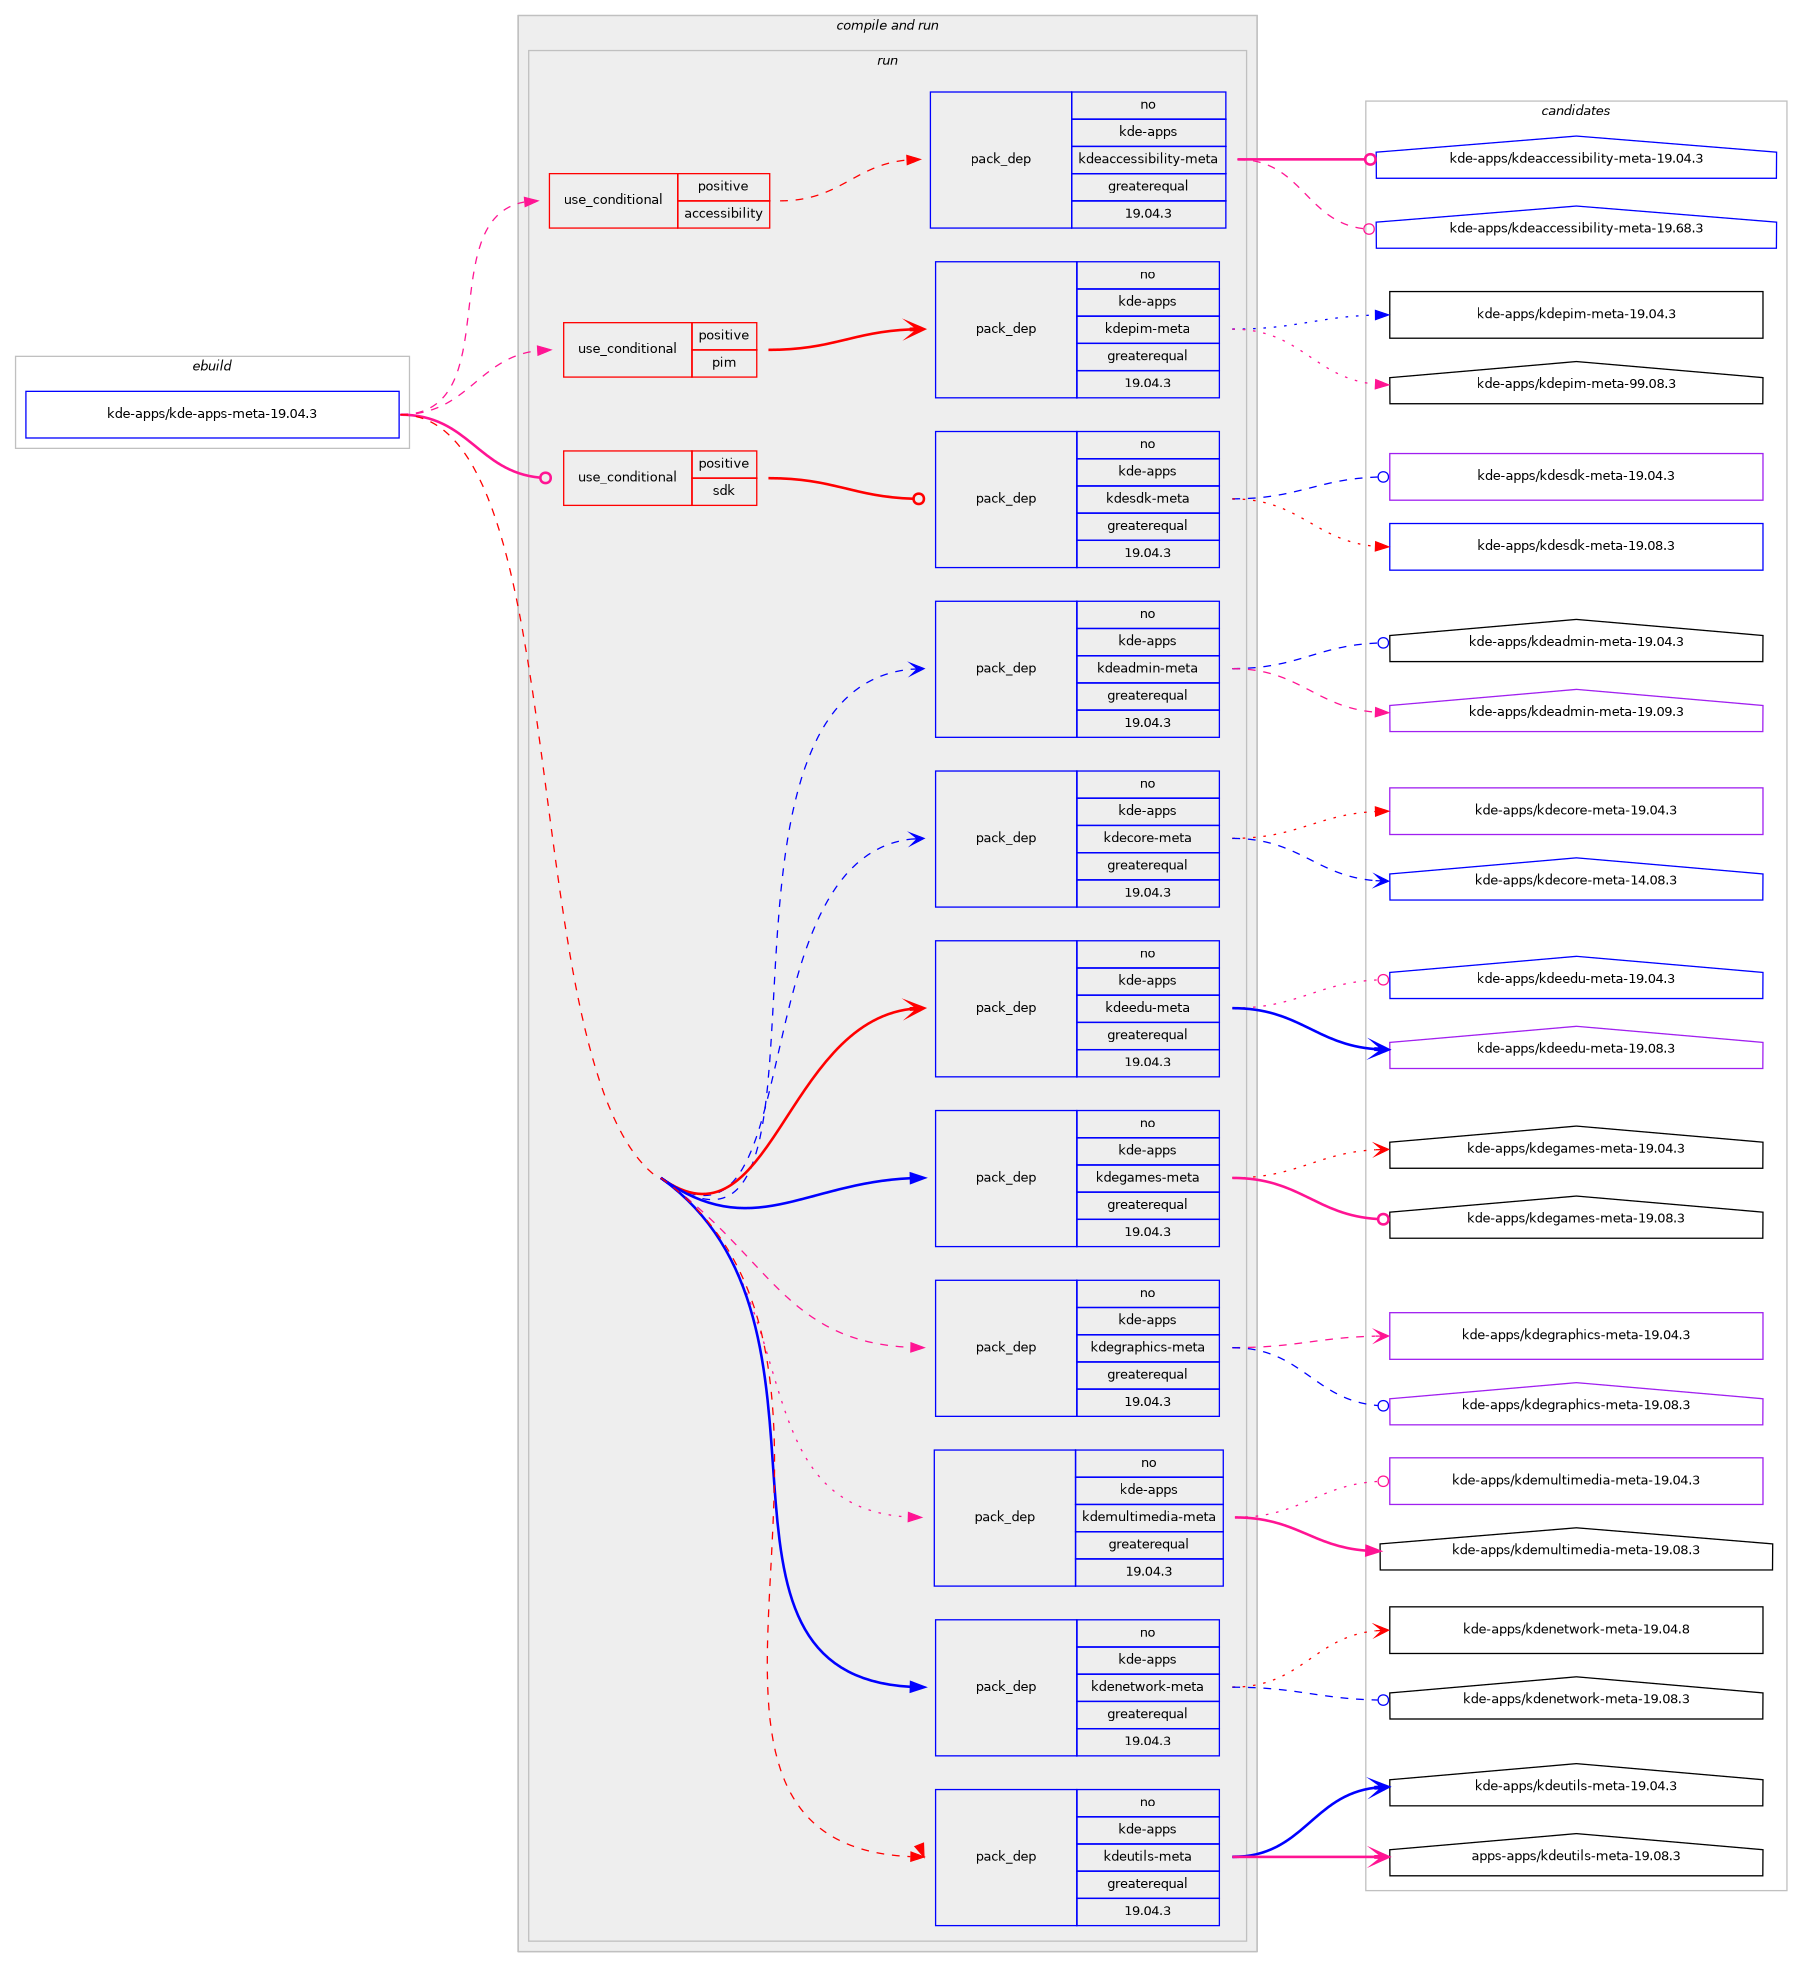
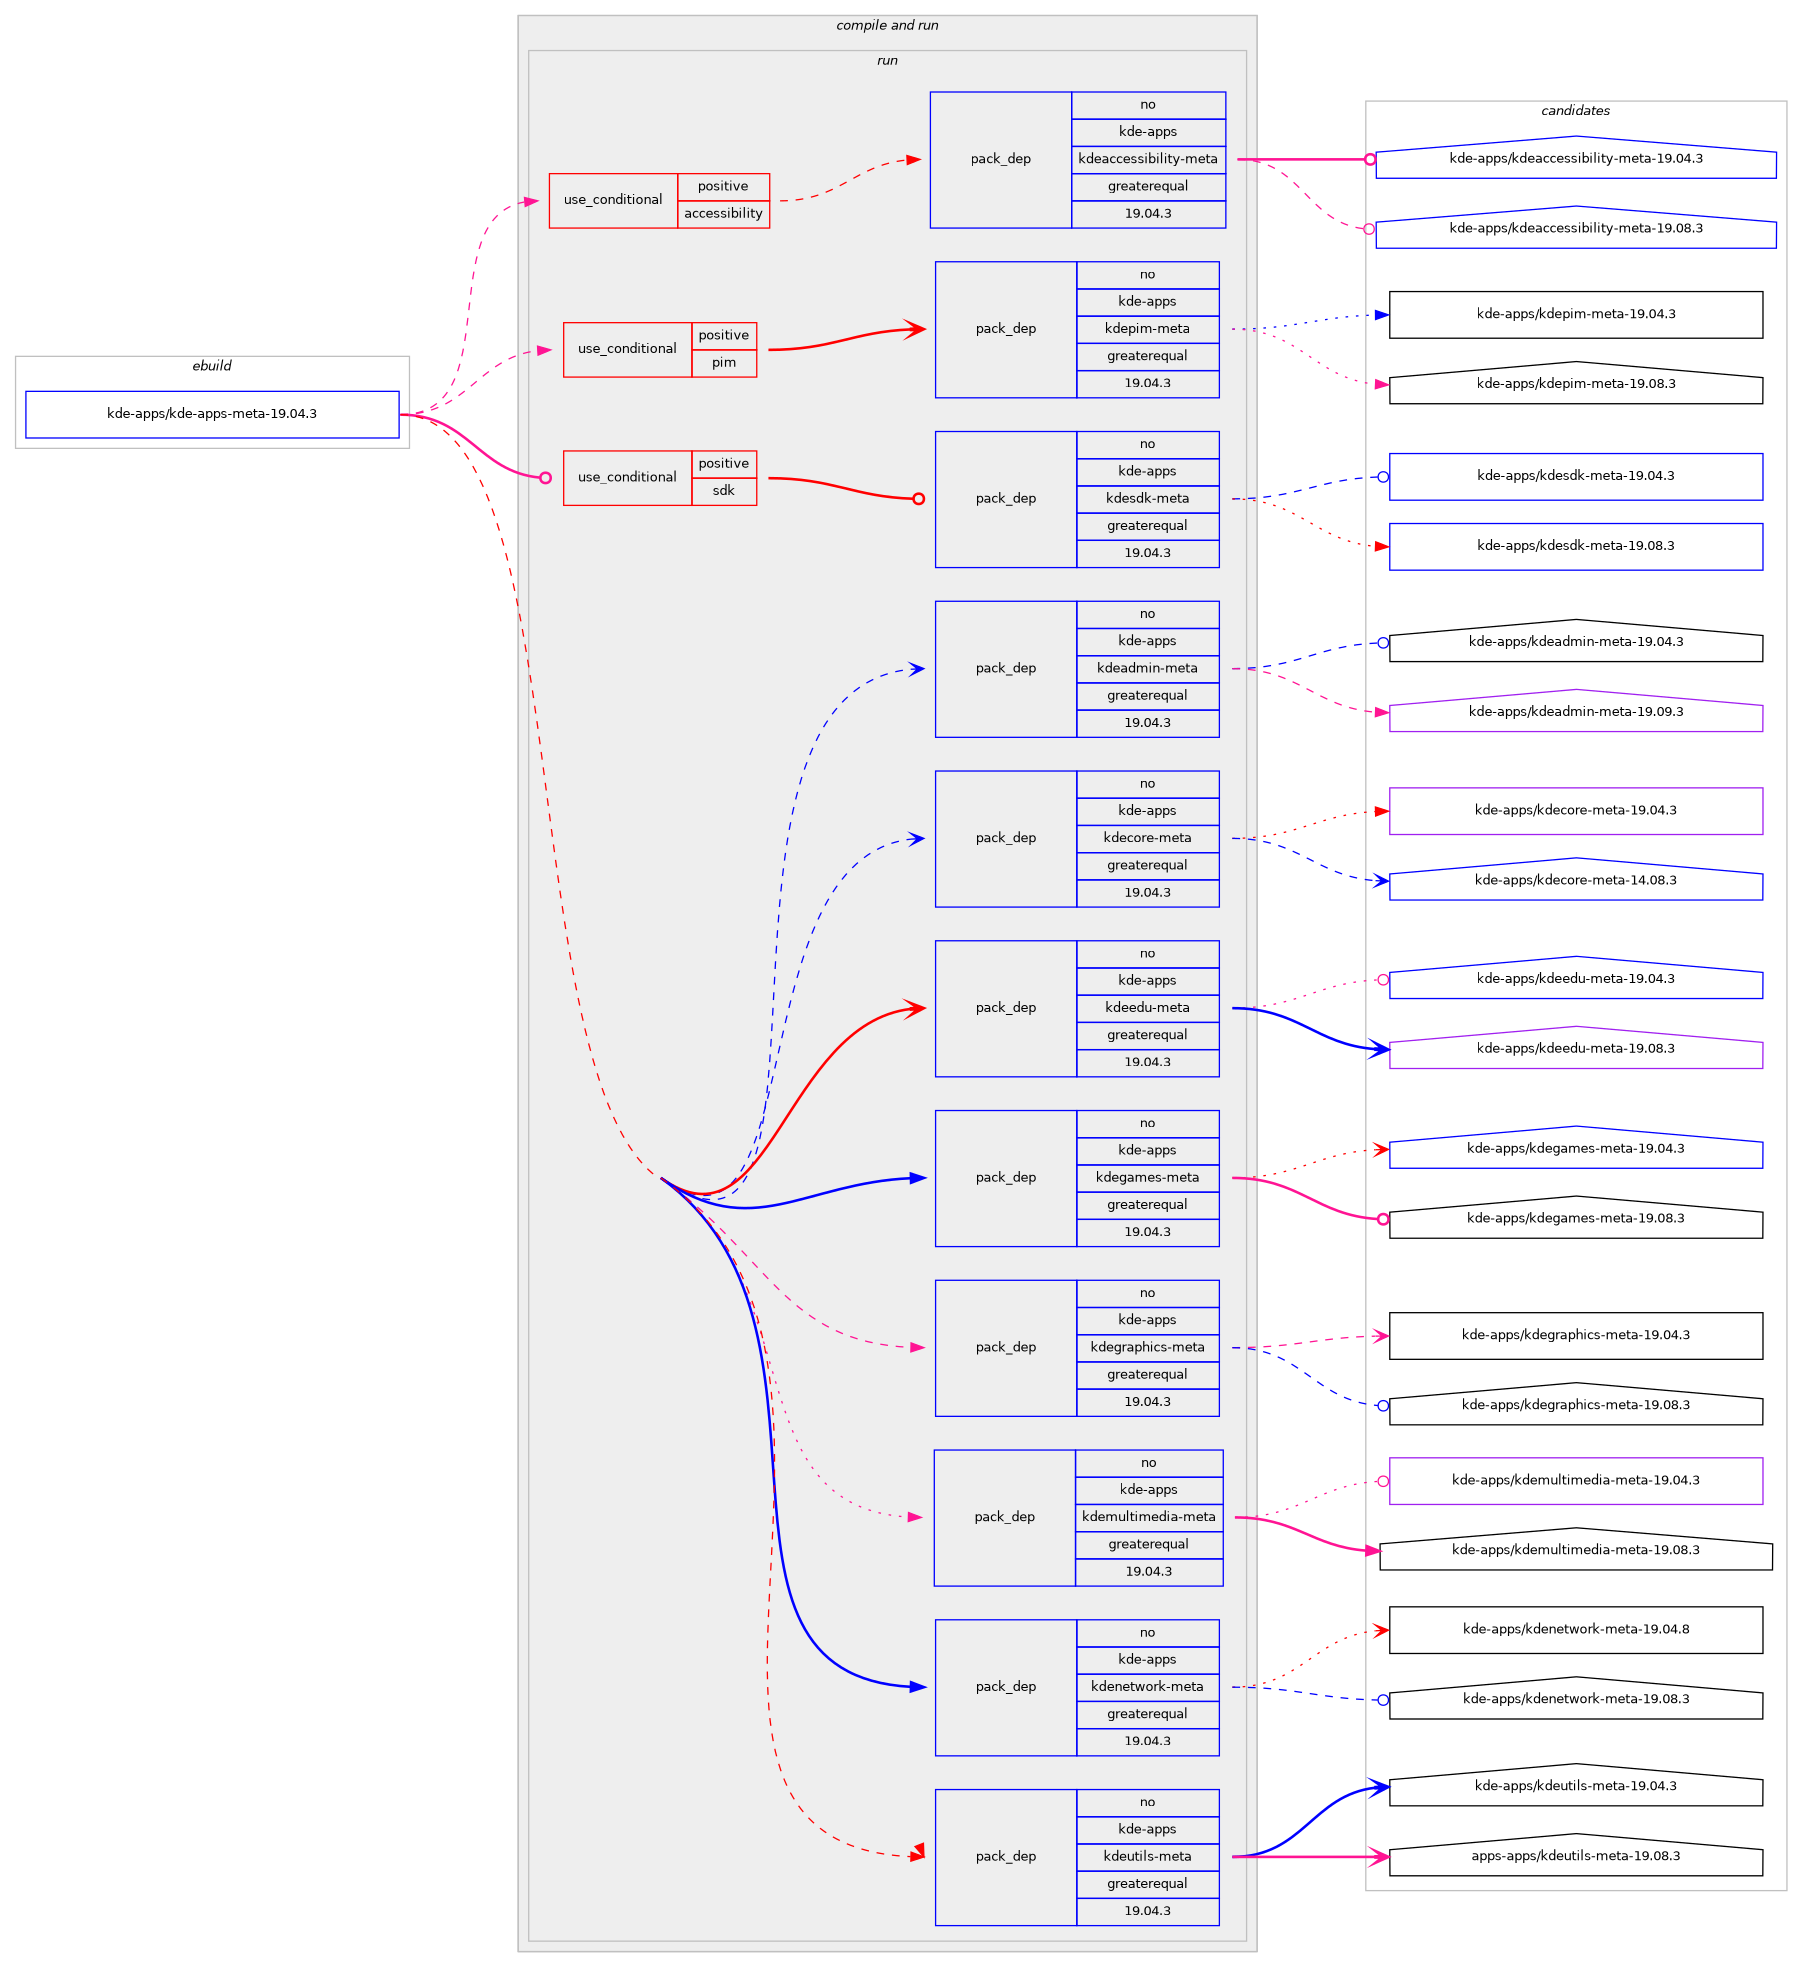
(1576, 229) -> (1576, 229)
(1576, 385) -> (1576, 385)
(1576, 477) -> (1576, 477)
(1576, 1149) -> (1576, 1149)
(1576, 1336) -> (1576, 1336)
(1576, 1406) -> (1576, 1406)
